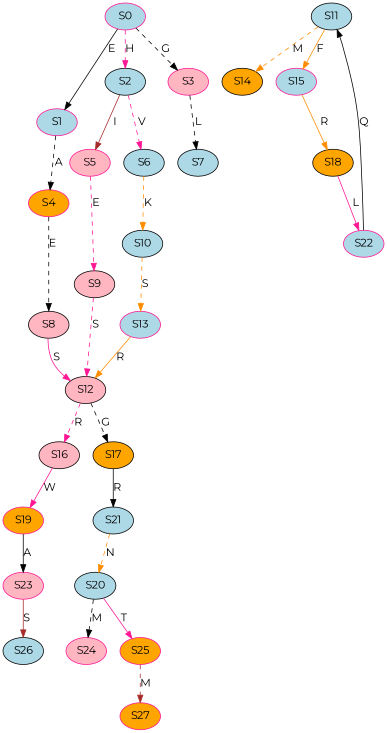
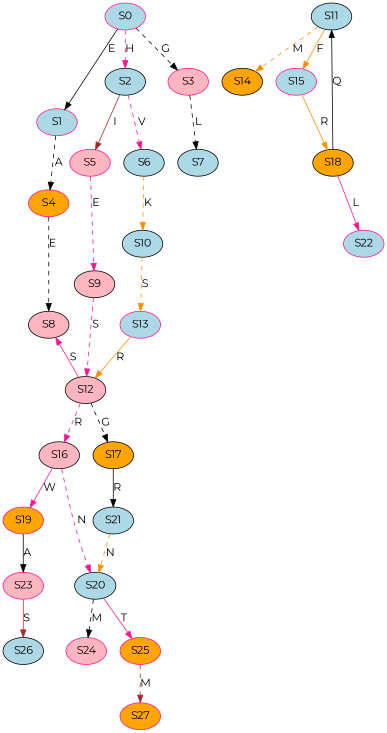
(359, 132) -> (332, 93)
(52, 359) -> (69, 361)
none -> (73, 518)
